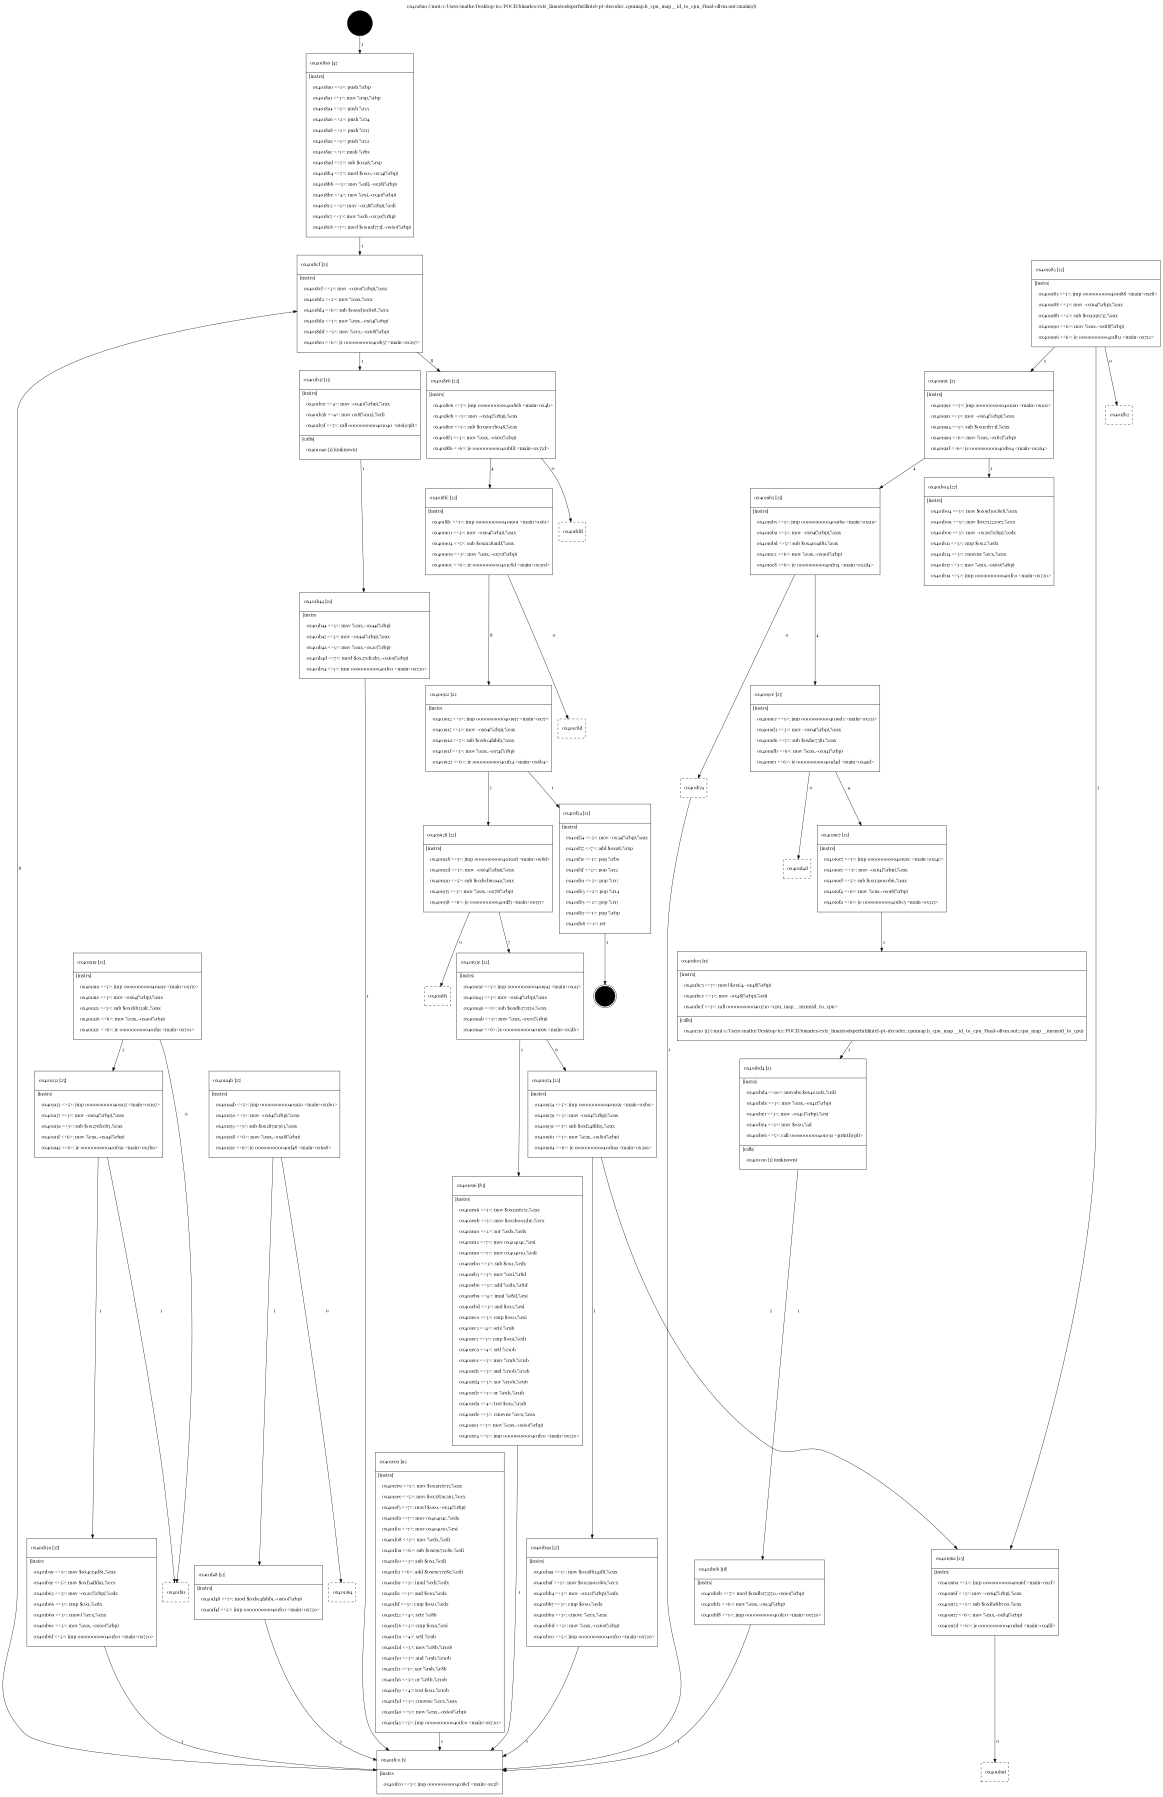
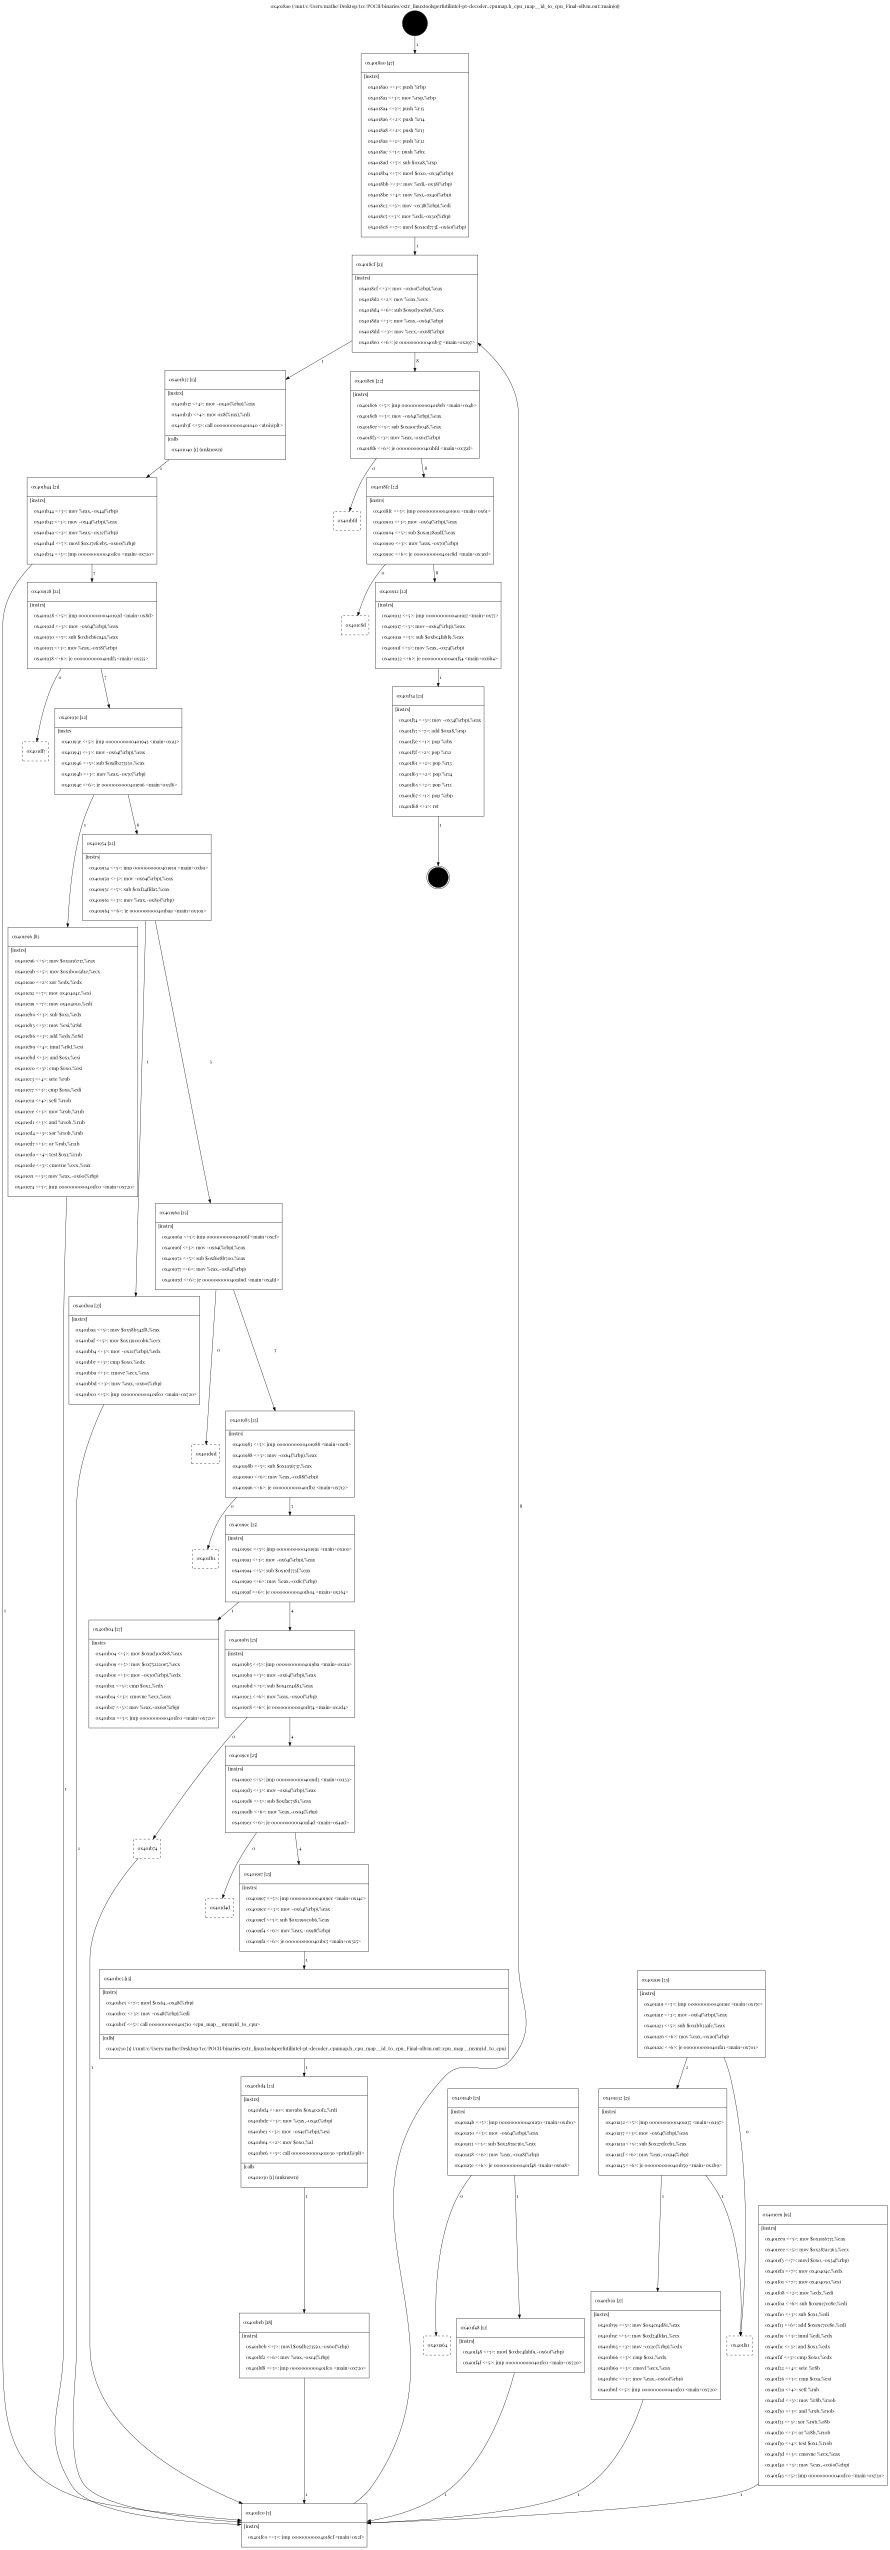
(492, 469) -> (425, 469)
(488, 797) -> (92, 571)
(1096, 951) -> (254, 1349)
